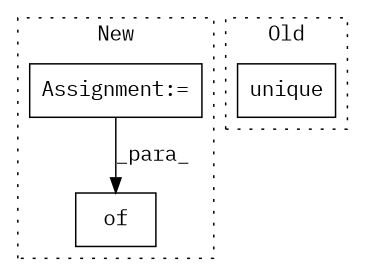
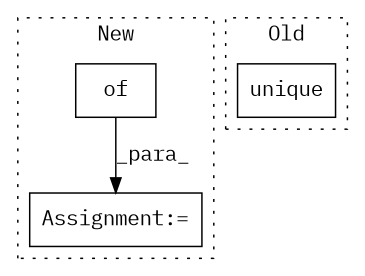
(116, 148) -> (116, 148)
